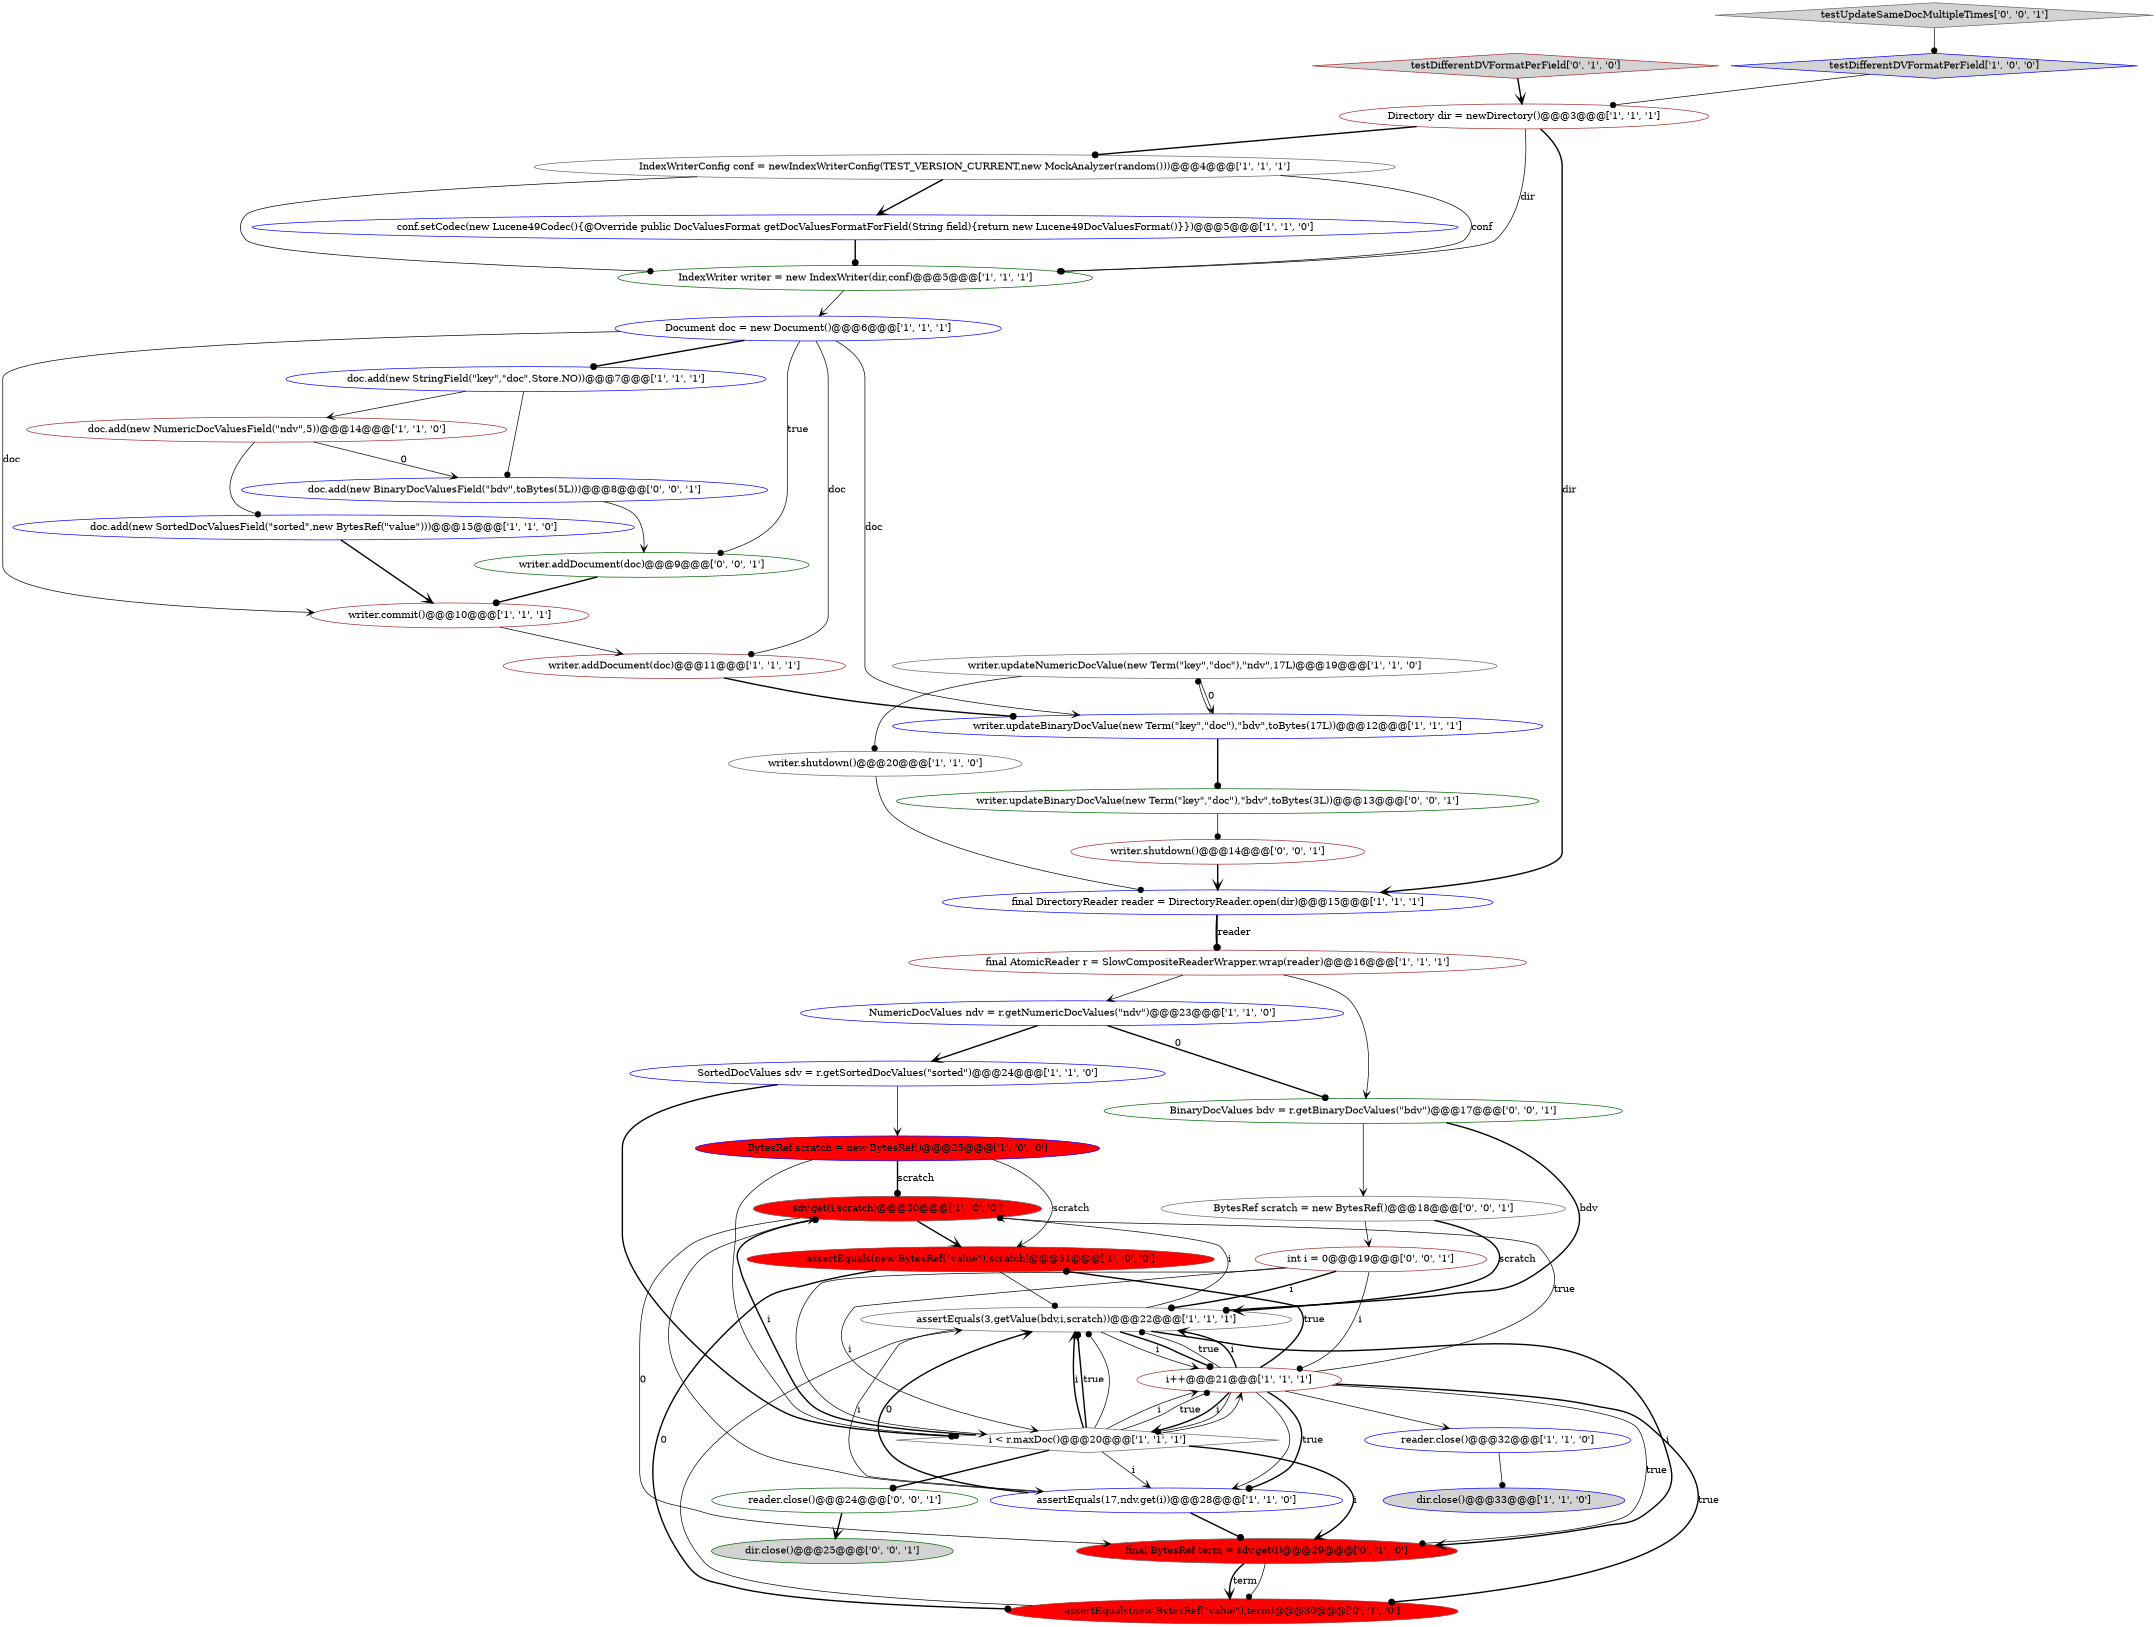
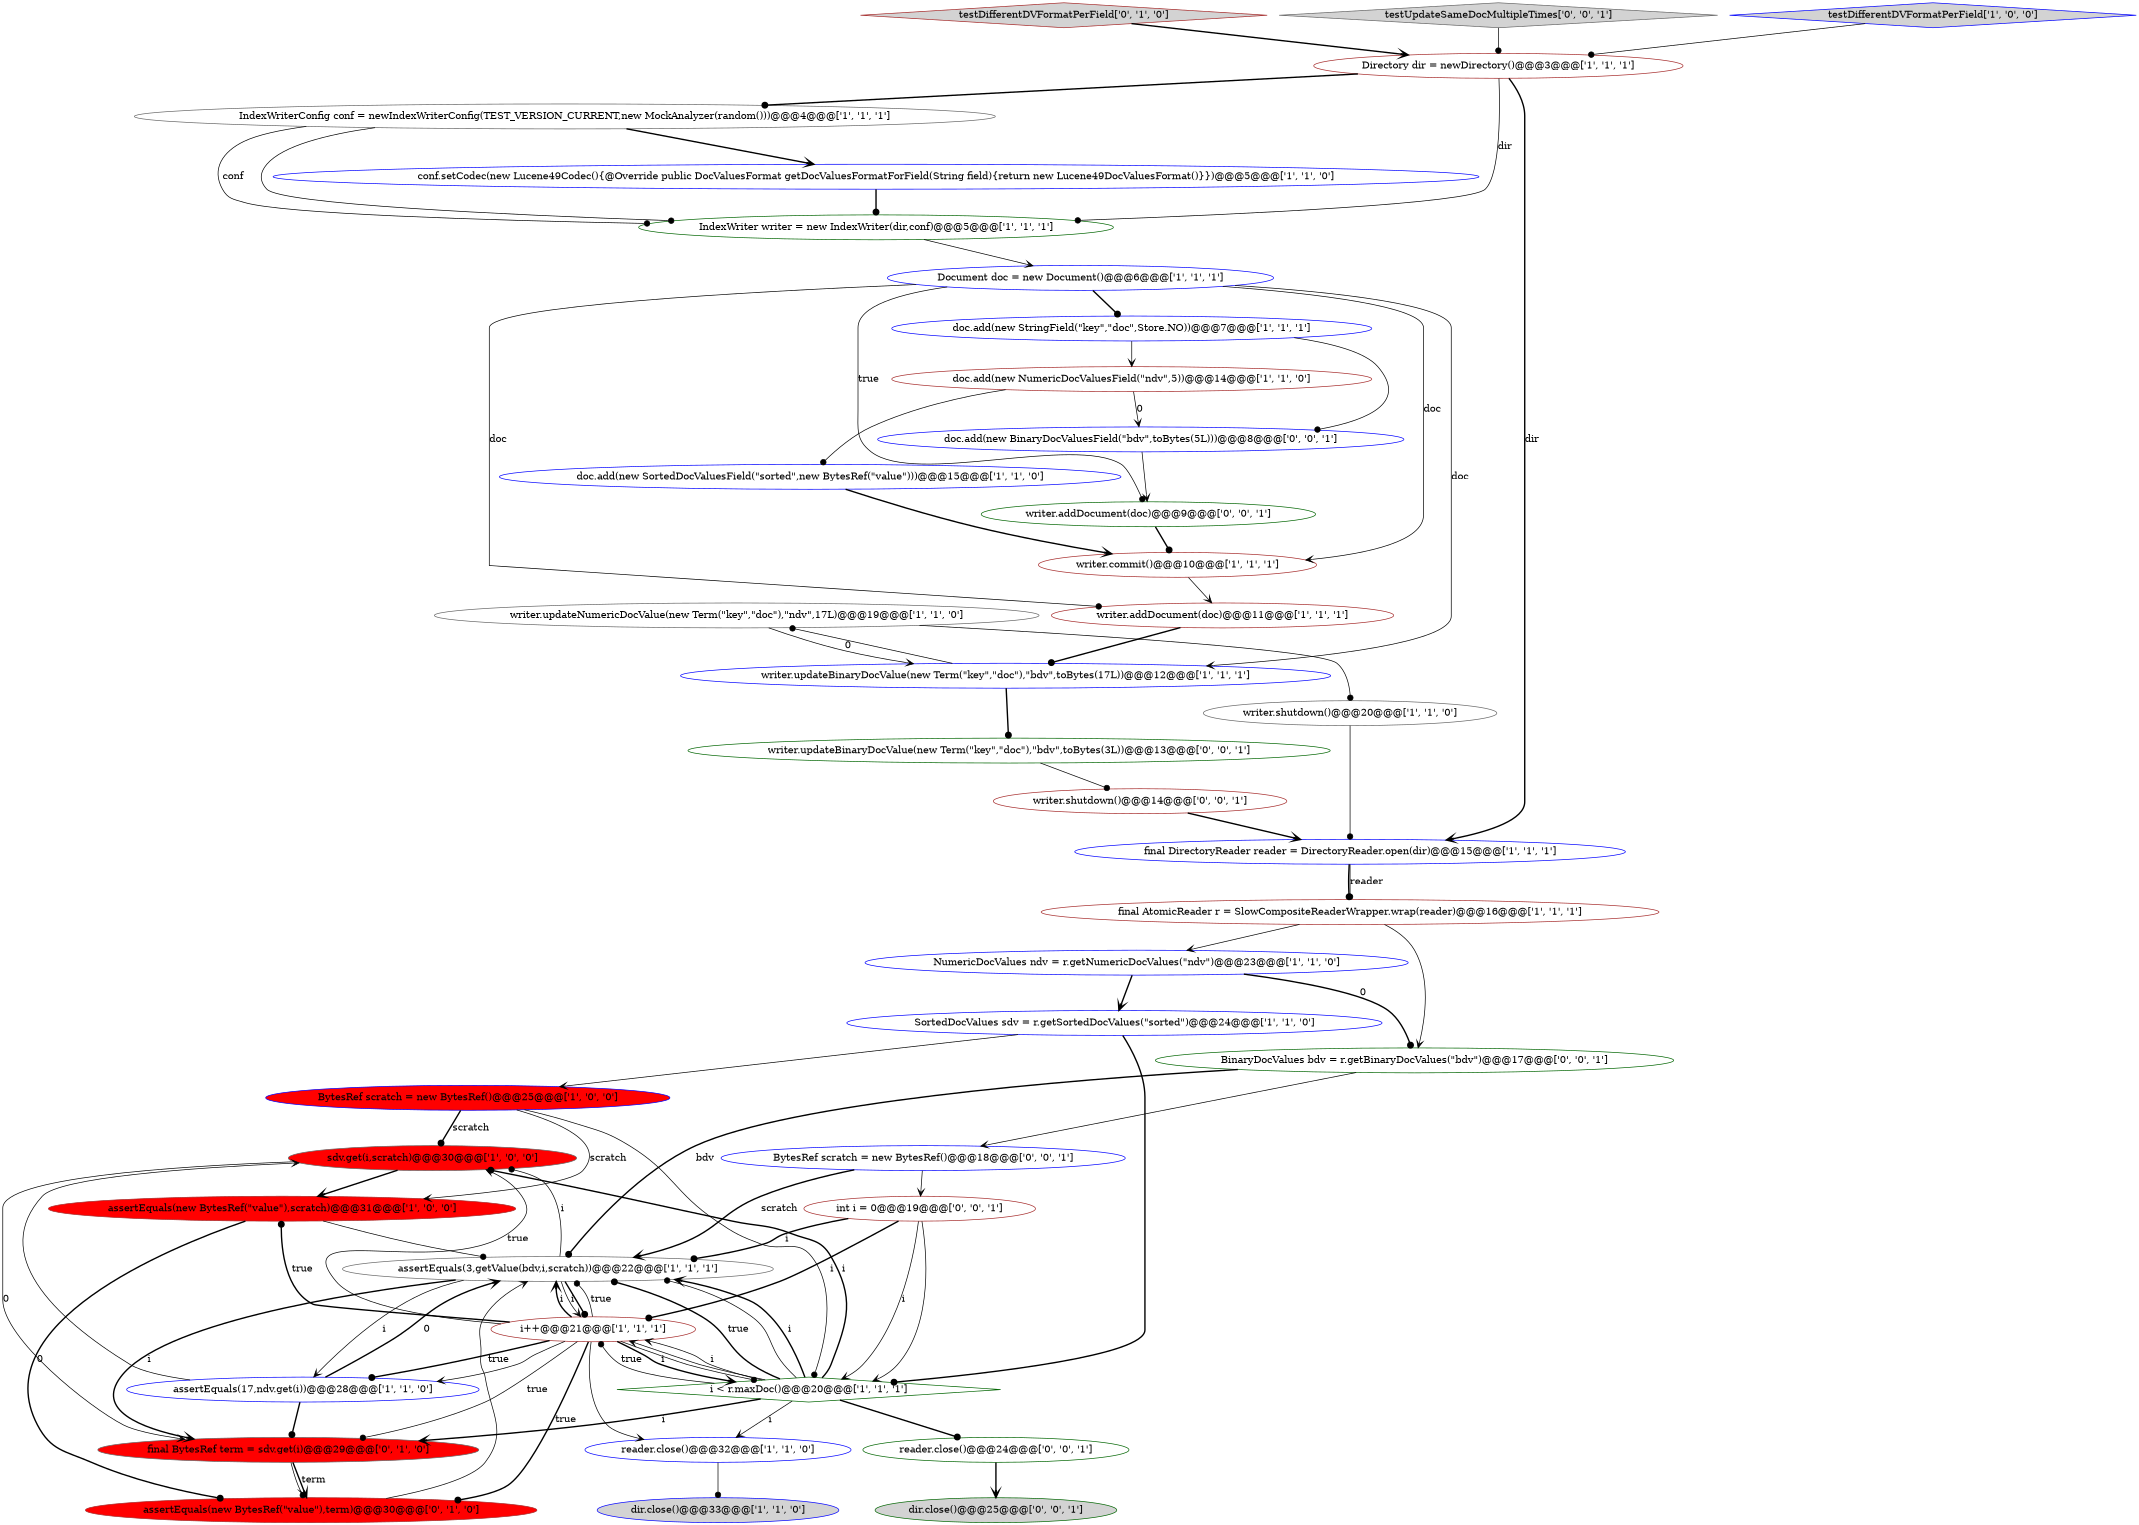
(1934, 38) -> (1498, 38)
(1363, 1209) -> (923, 1158)
(1349, 1329) -> (780, 1281)
(1087, 1440) -> (809, 1390)
(1123, 1468) -> (767, 1417)
